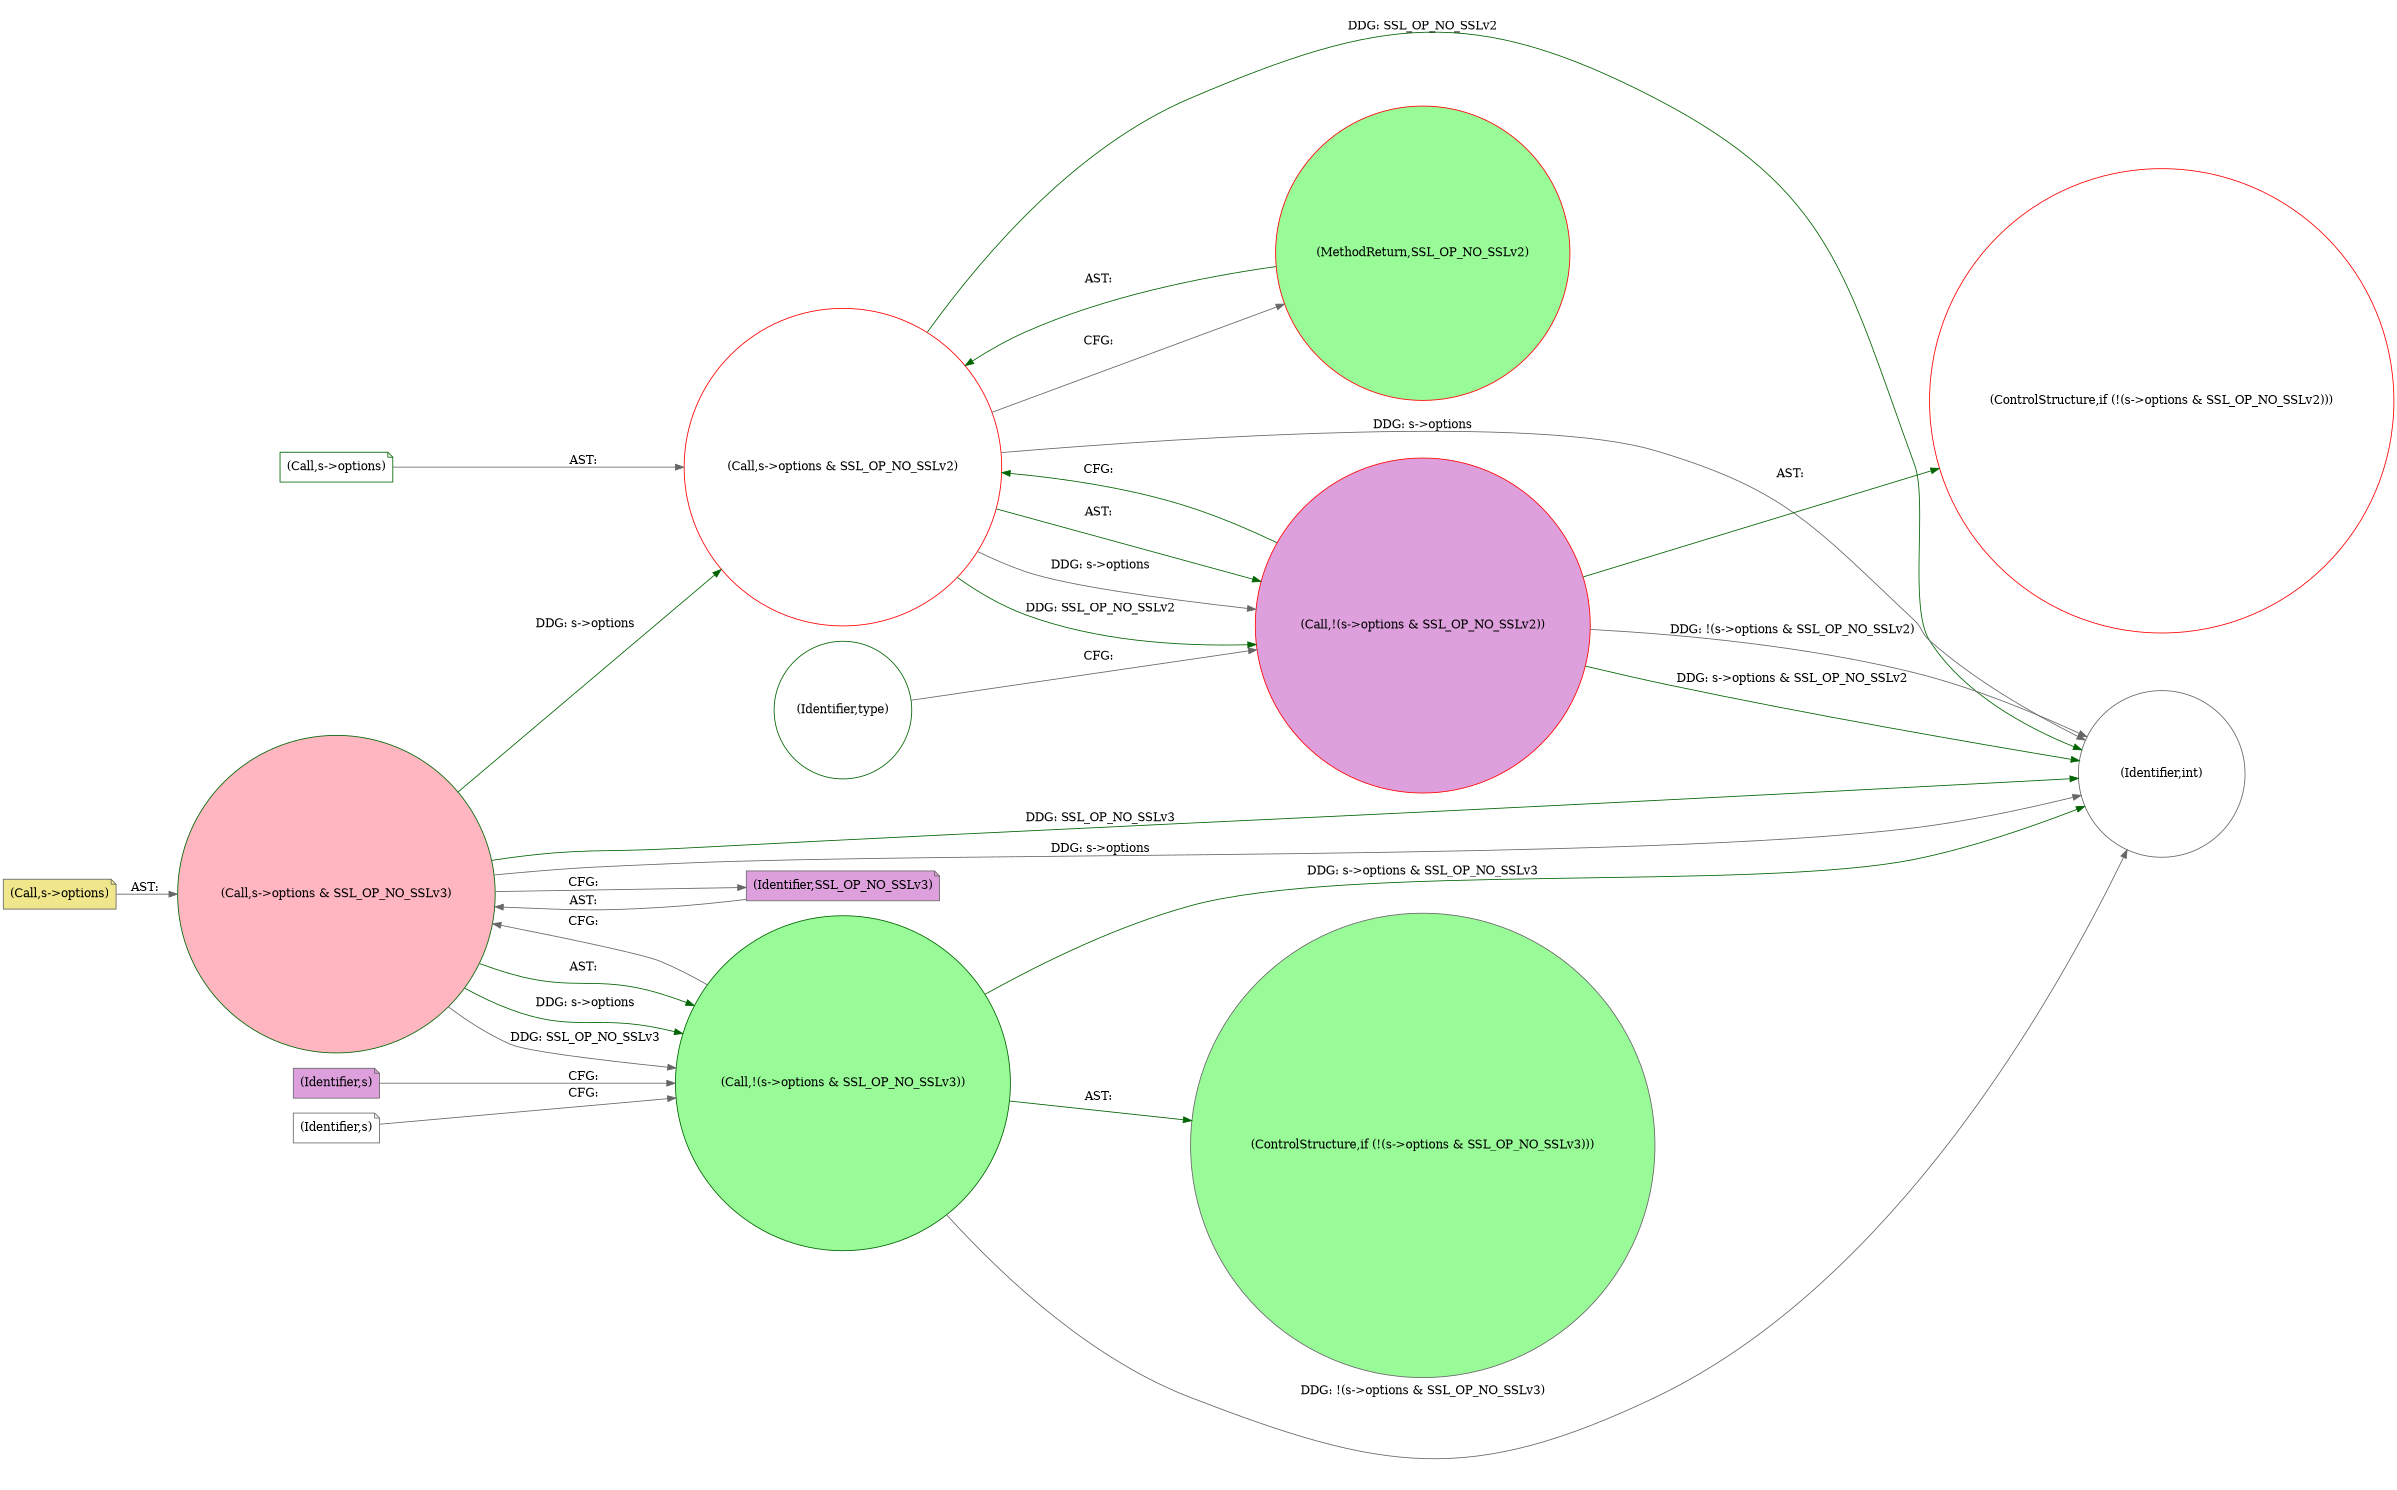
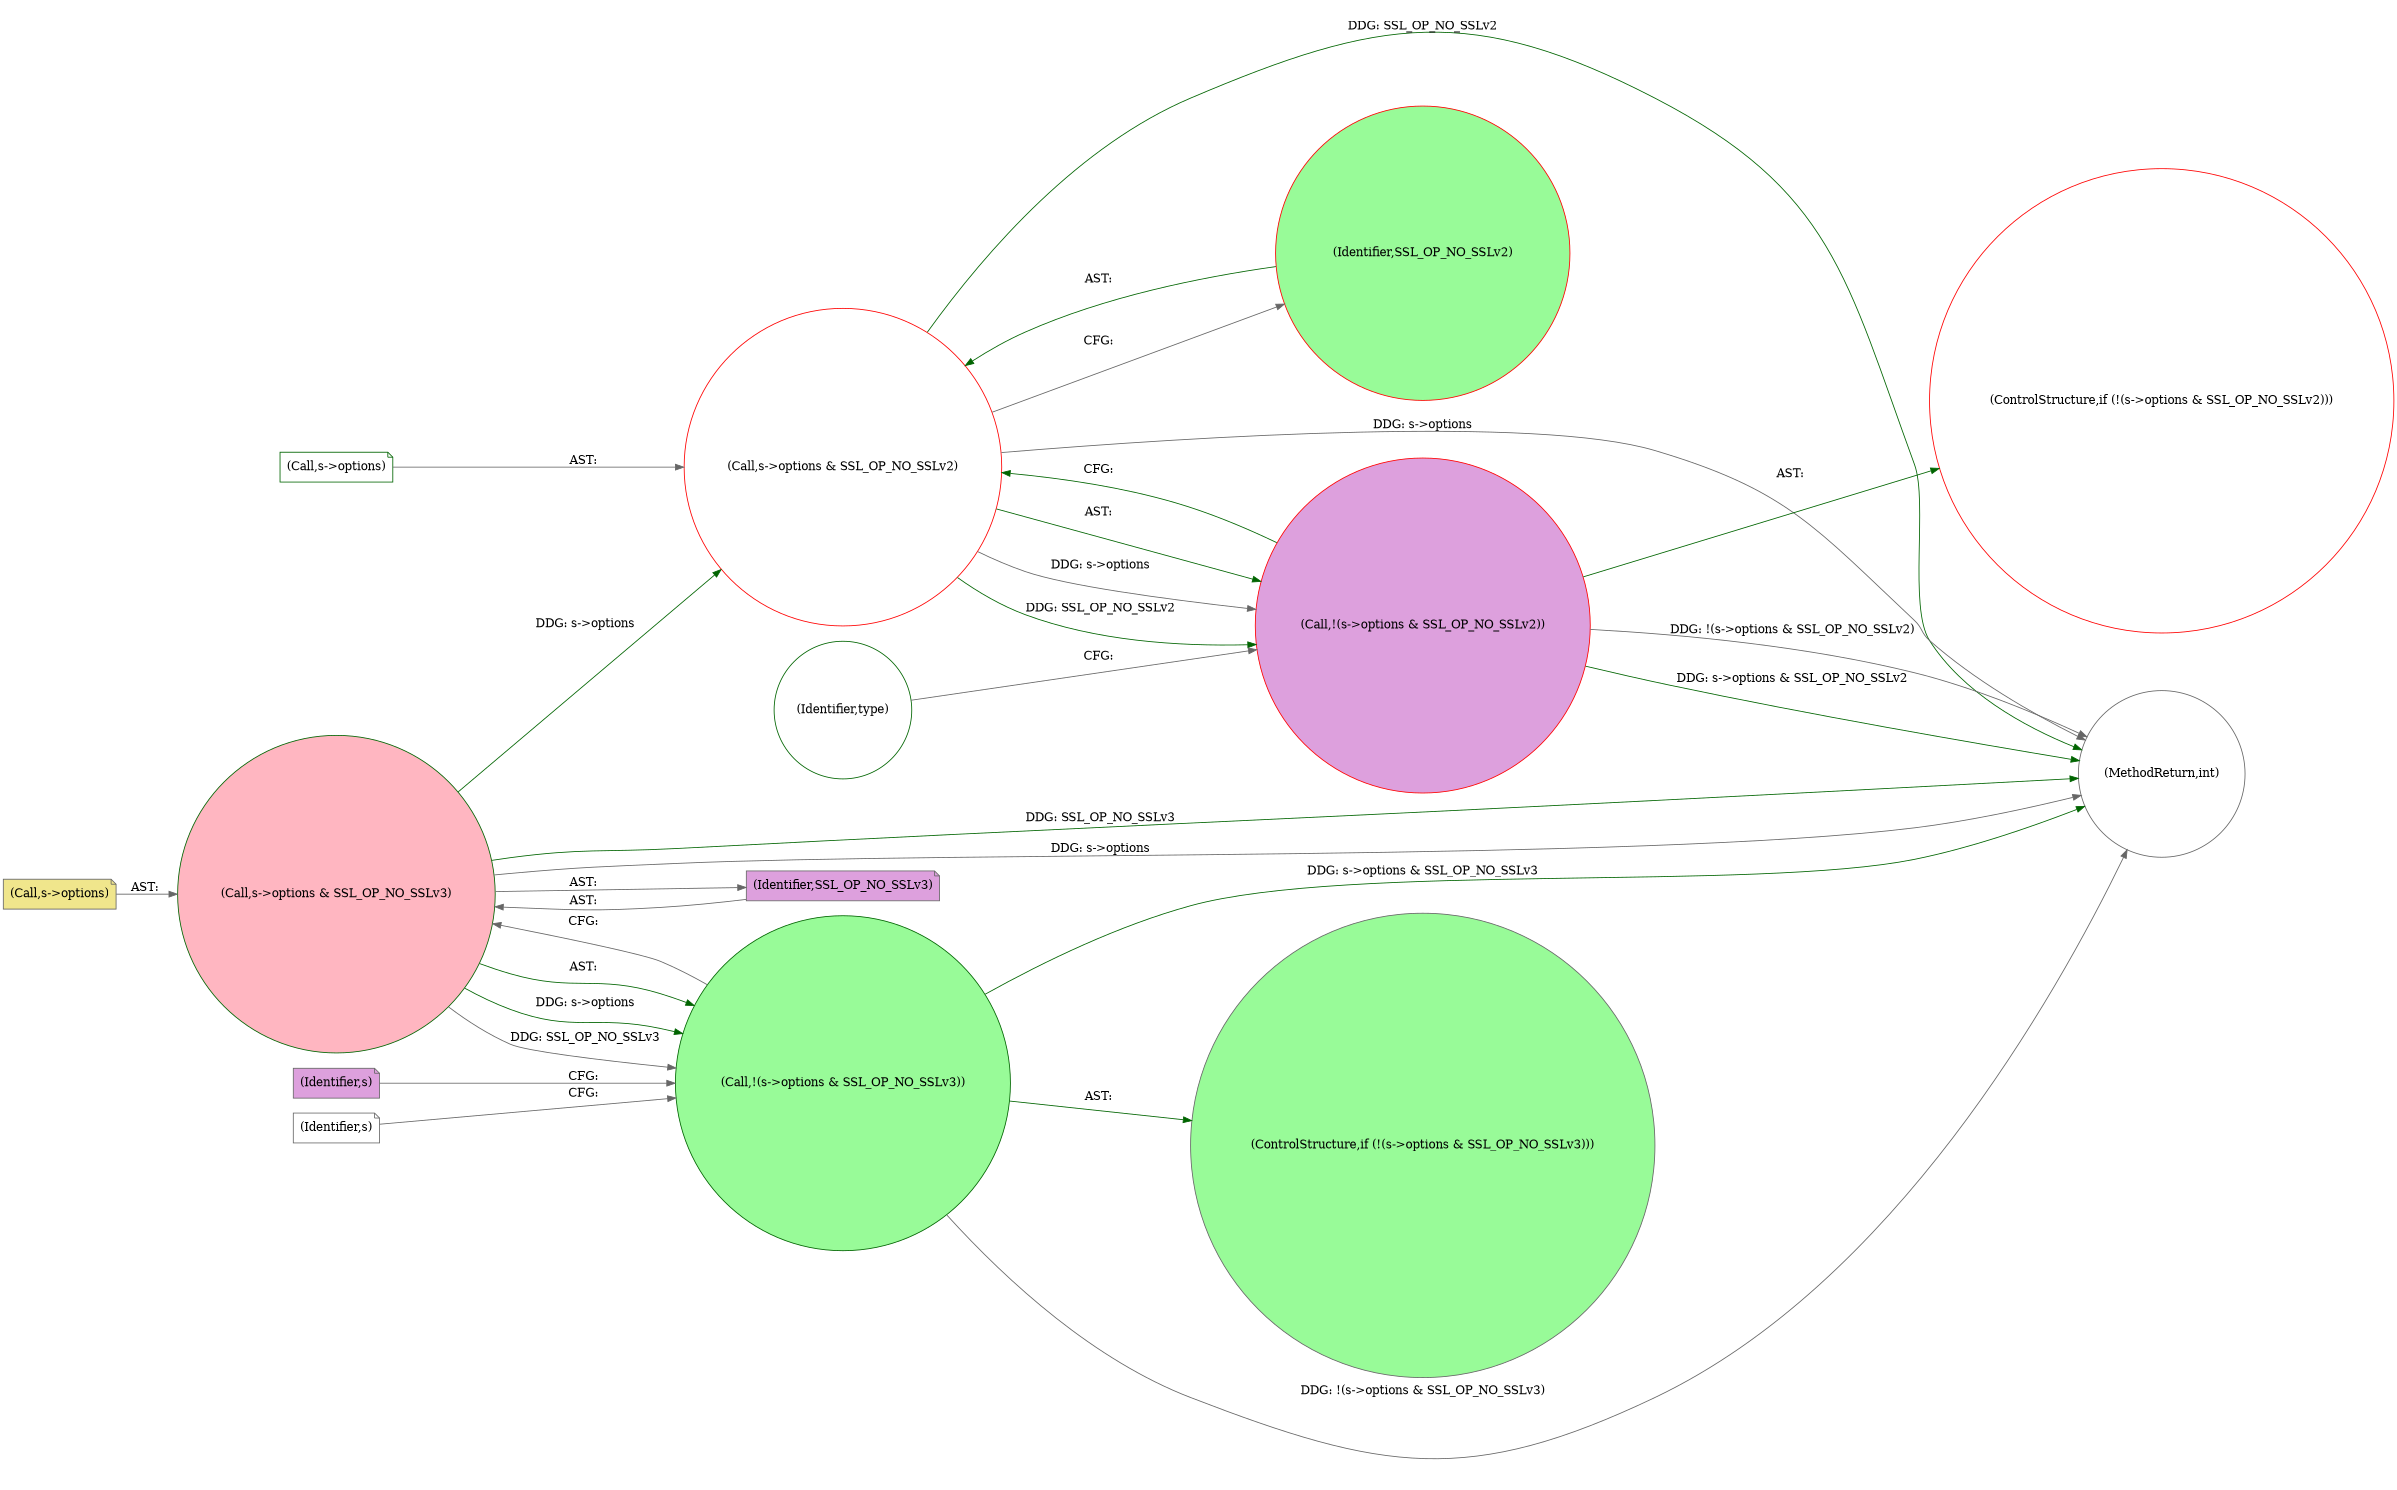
(1423, 253) -> (1423, 253)
(2162, 774) -> (2162, 774)
(585, 883) -> (585, 883)
